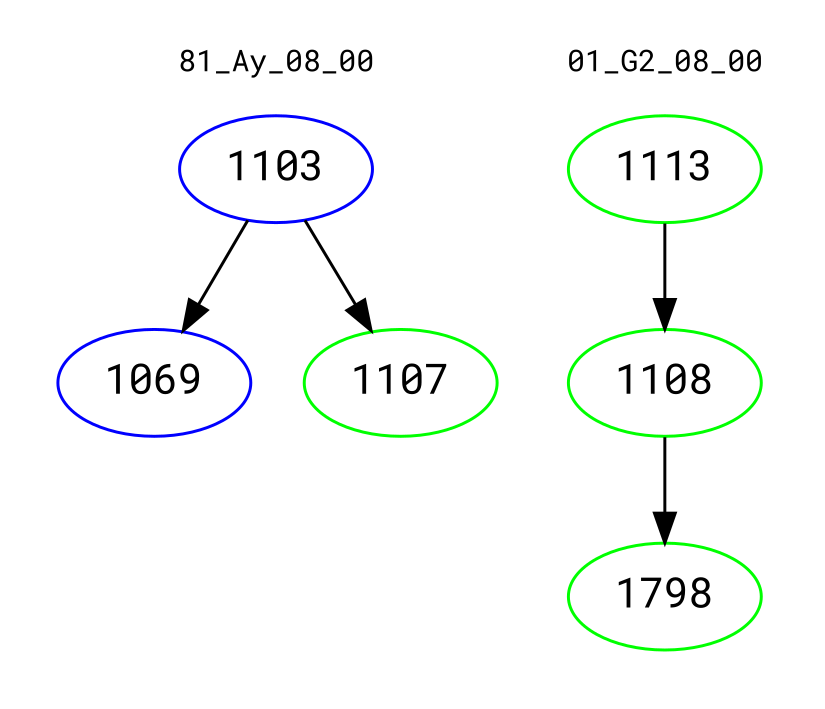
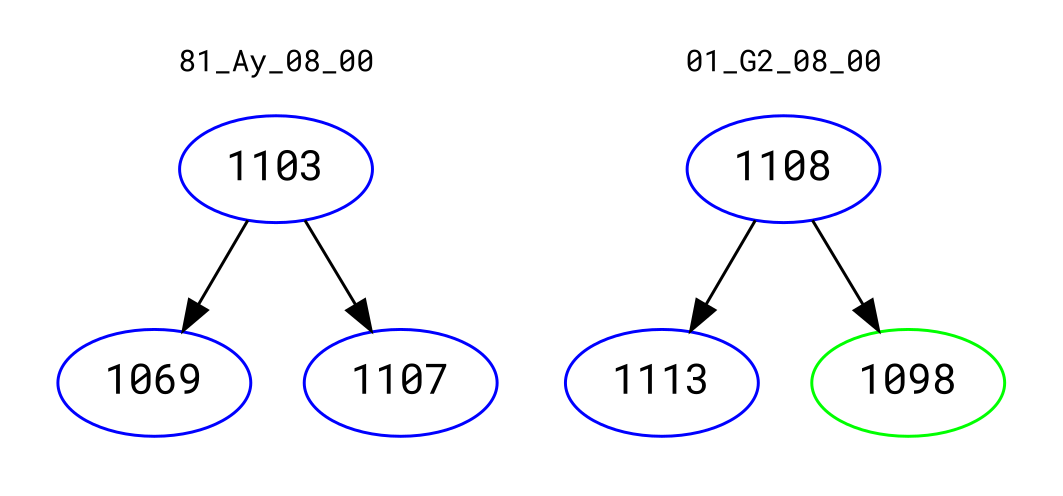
(665, 169) -> (662, 383)
(665, 261) -> (731, 263)
(401, 383) -> (401, 383)
(665, 383) -> (784, 169)
(665, 597) -> (908, 383)
